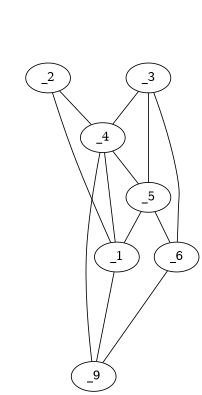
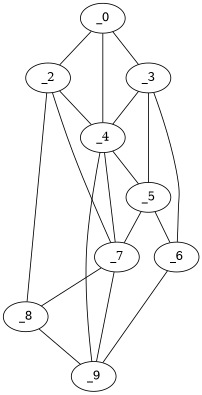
none -> (103, 18)
(117, 257) -> (117, 257)
none -> (26, 317)
